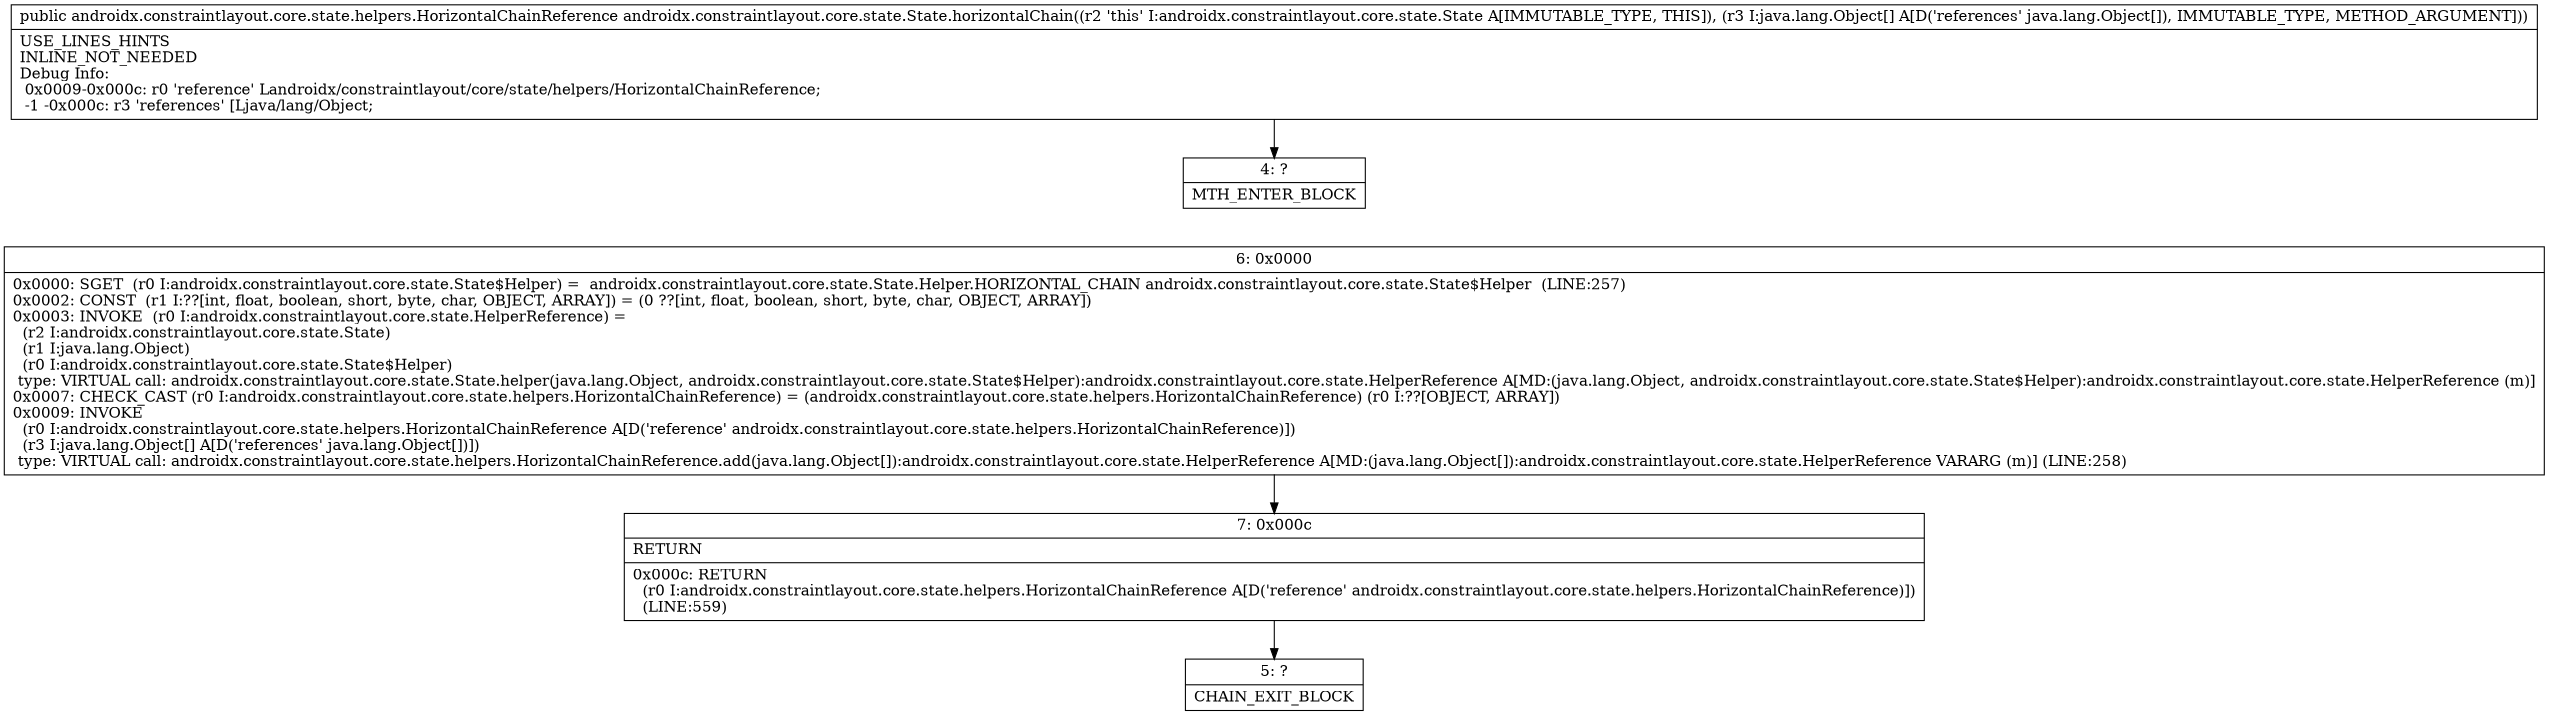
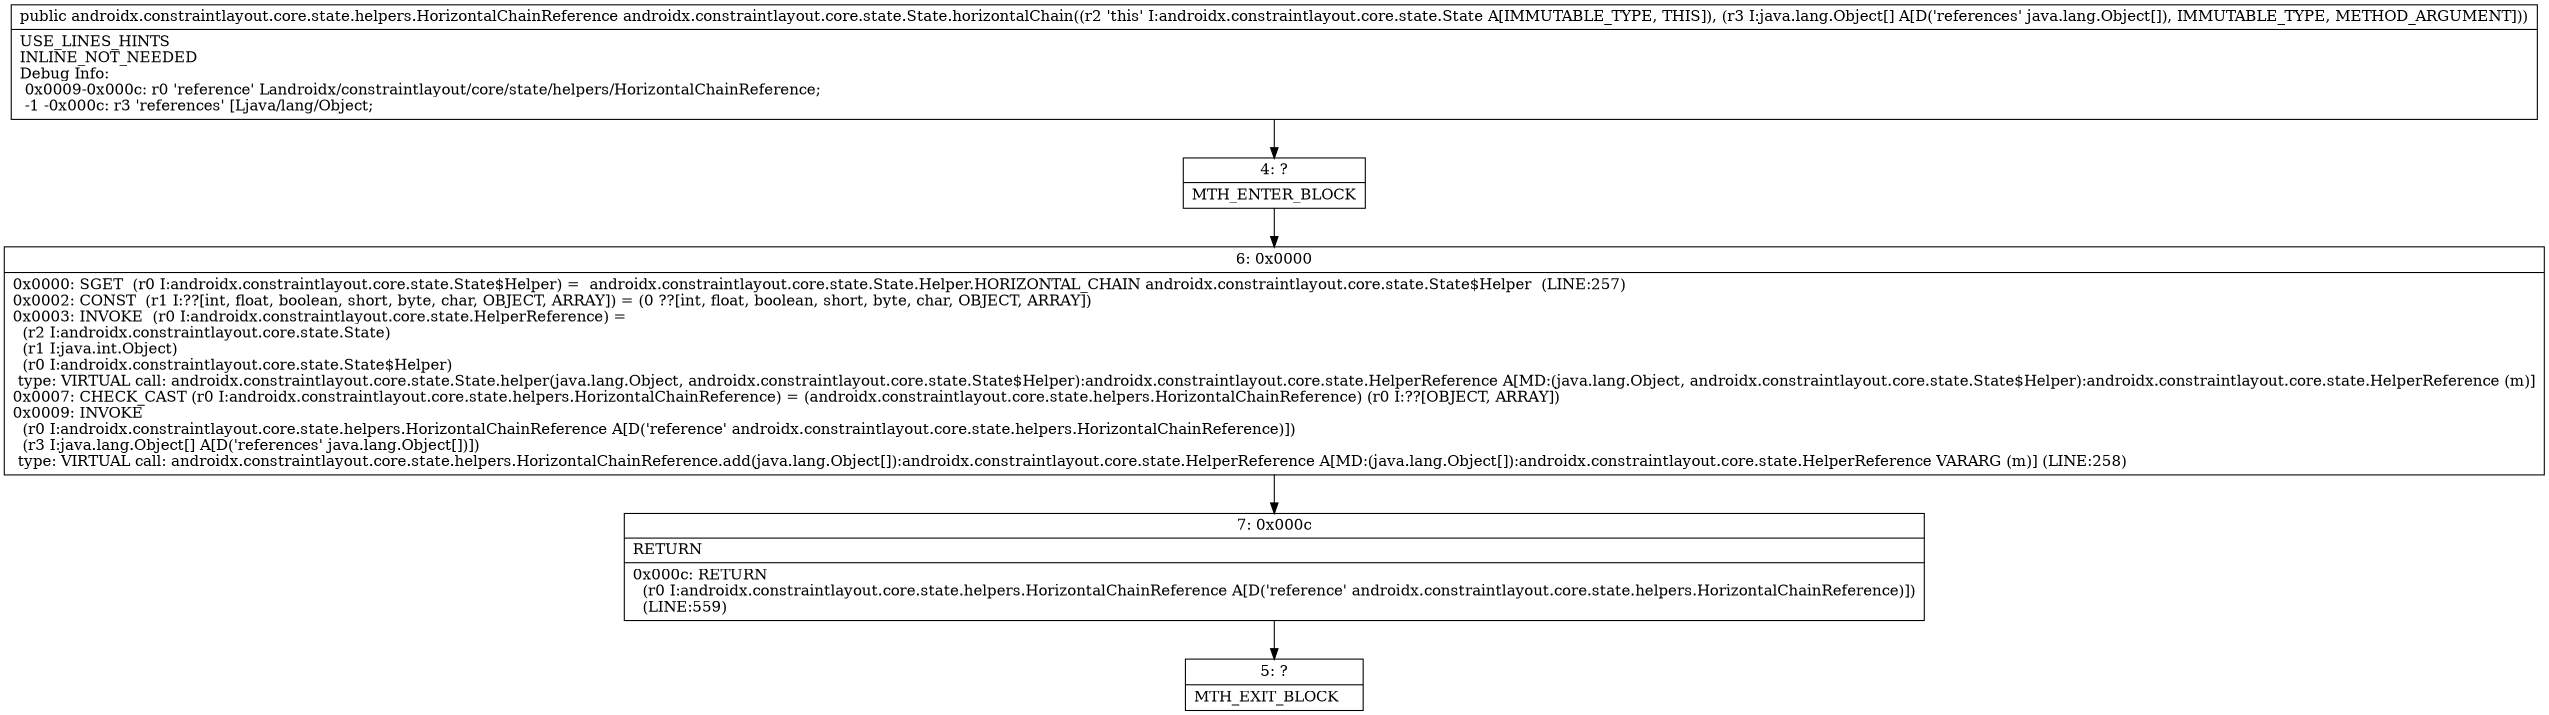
none -> (1274, 222)
(102, 349) -> (95, 349)
(1274, 697) -> (1267, 697)
